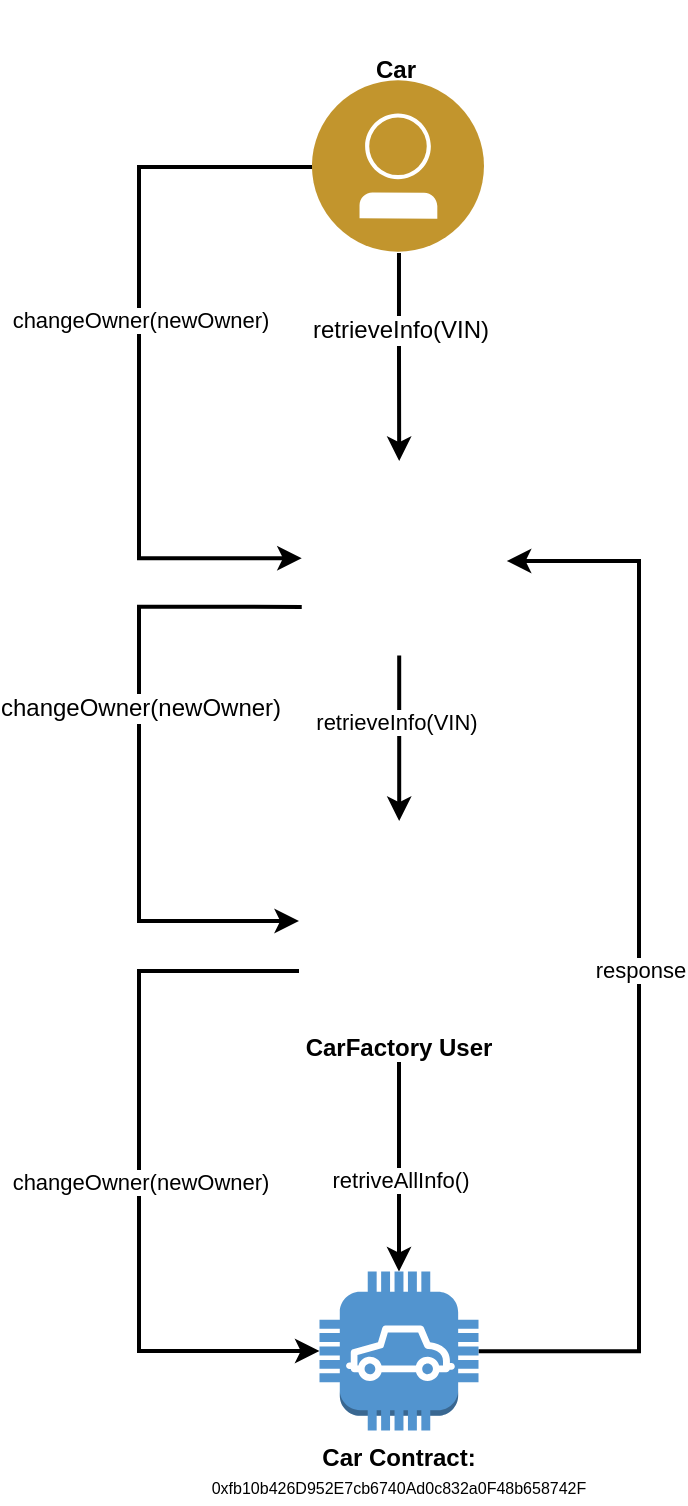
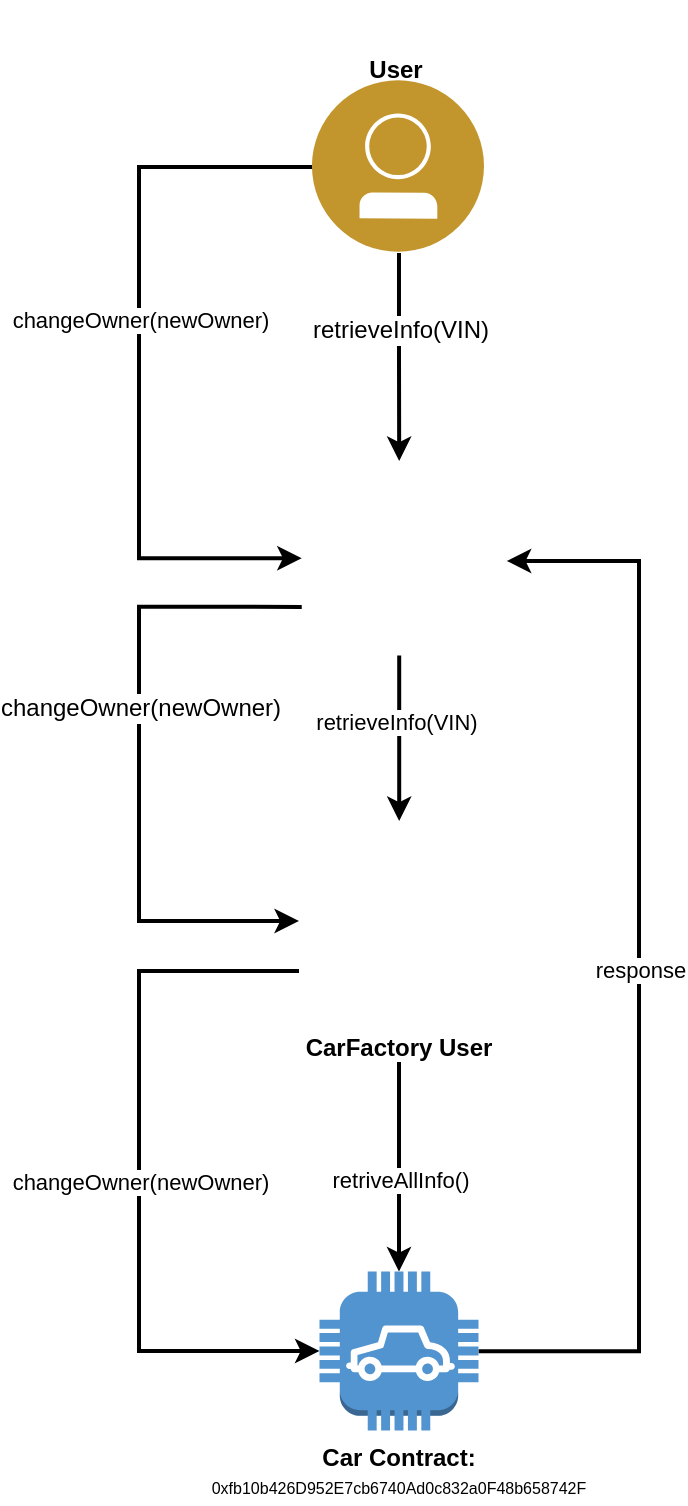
(397, 71) -> (397, 71)
